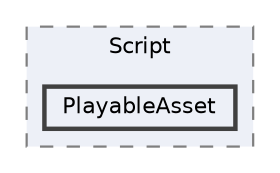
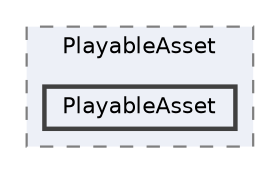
(140, 48) -> (140, 48)
